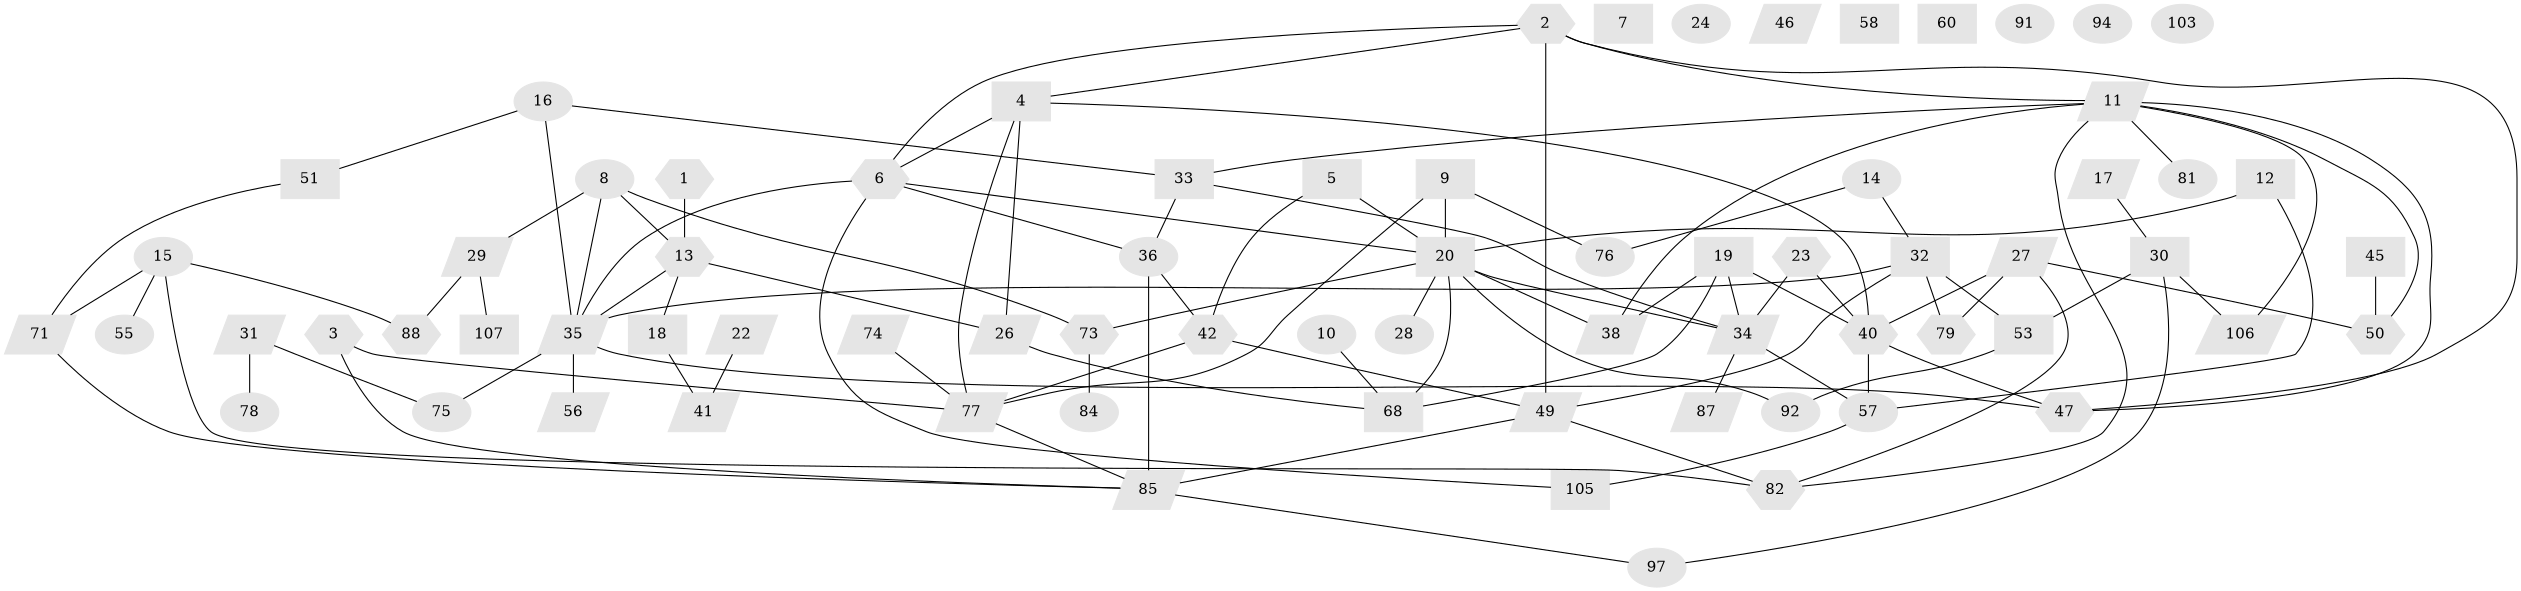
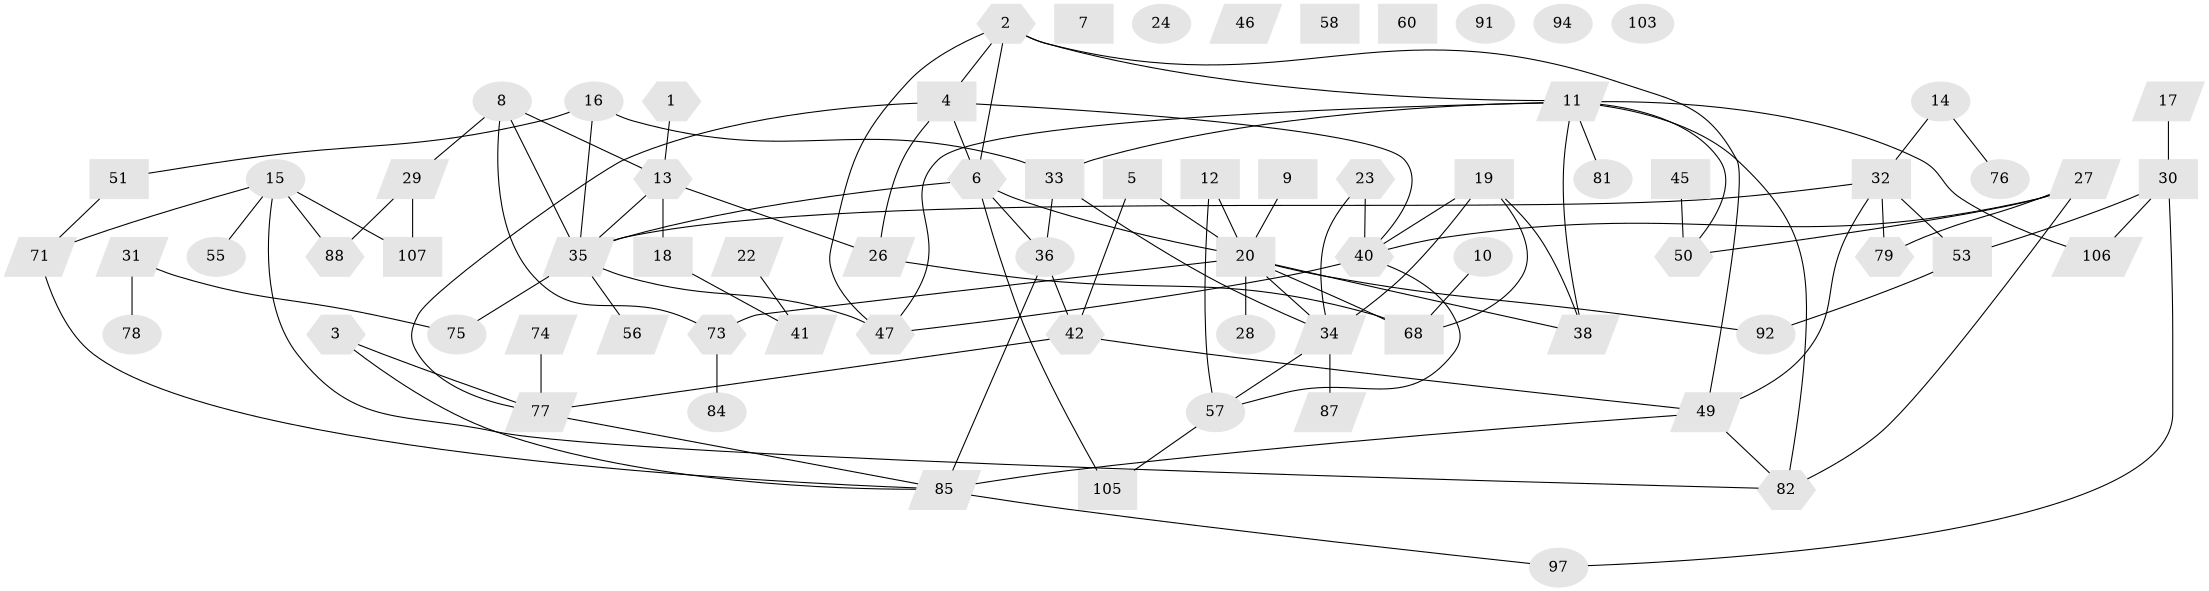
none -> (340, 216)
(1528, 219) -> none
(1240, 357) -> none
